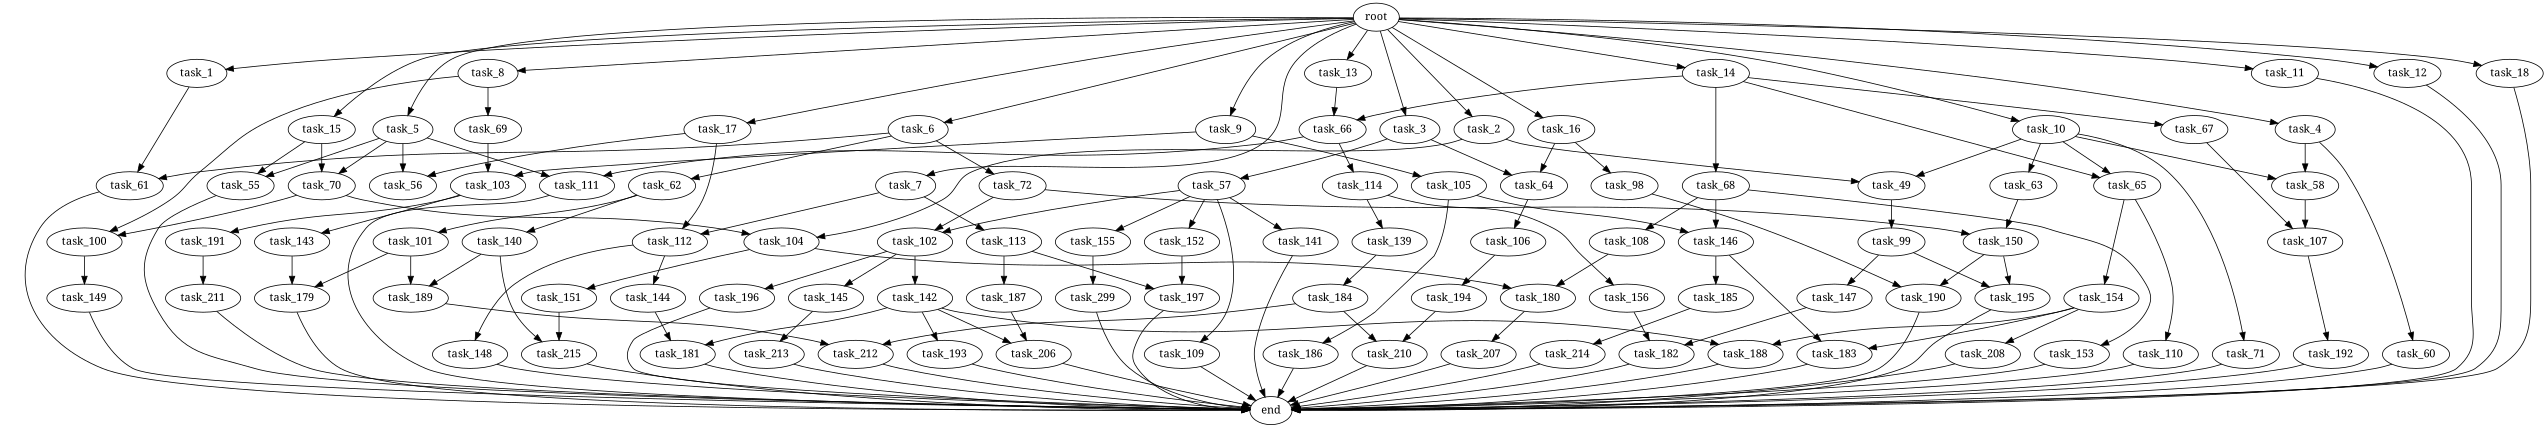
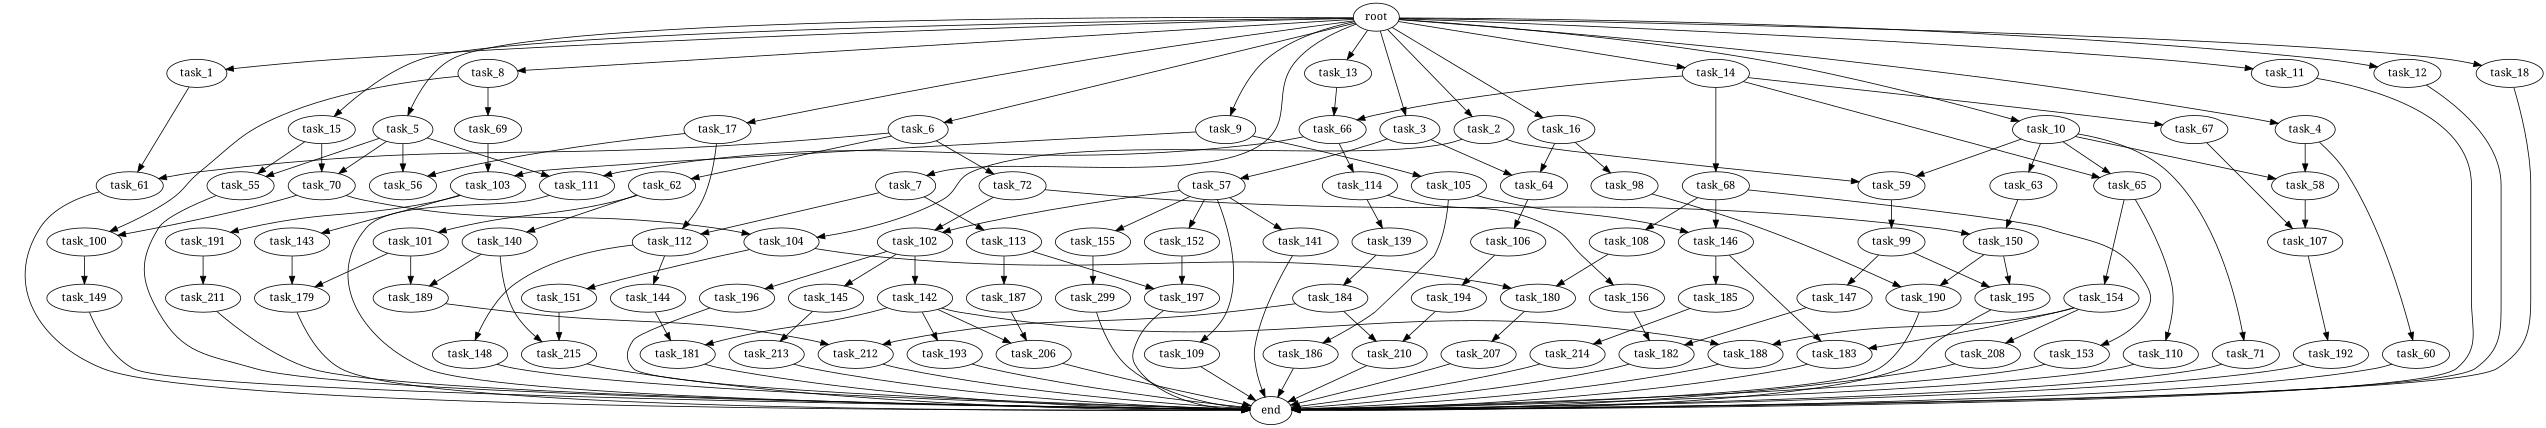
(1891, 186) -> (1891, 186)
